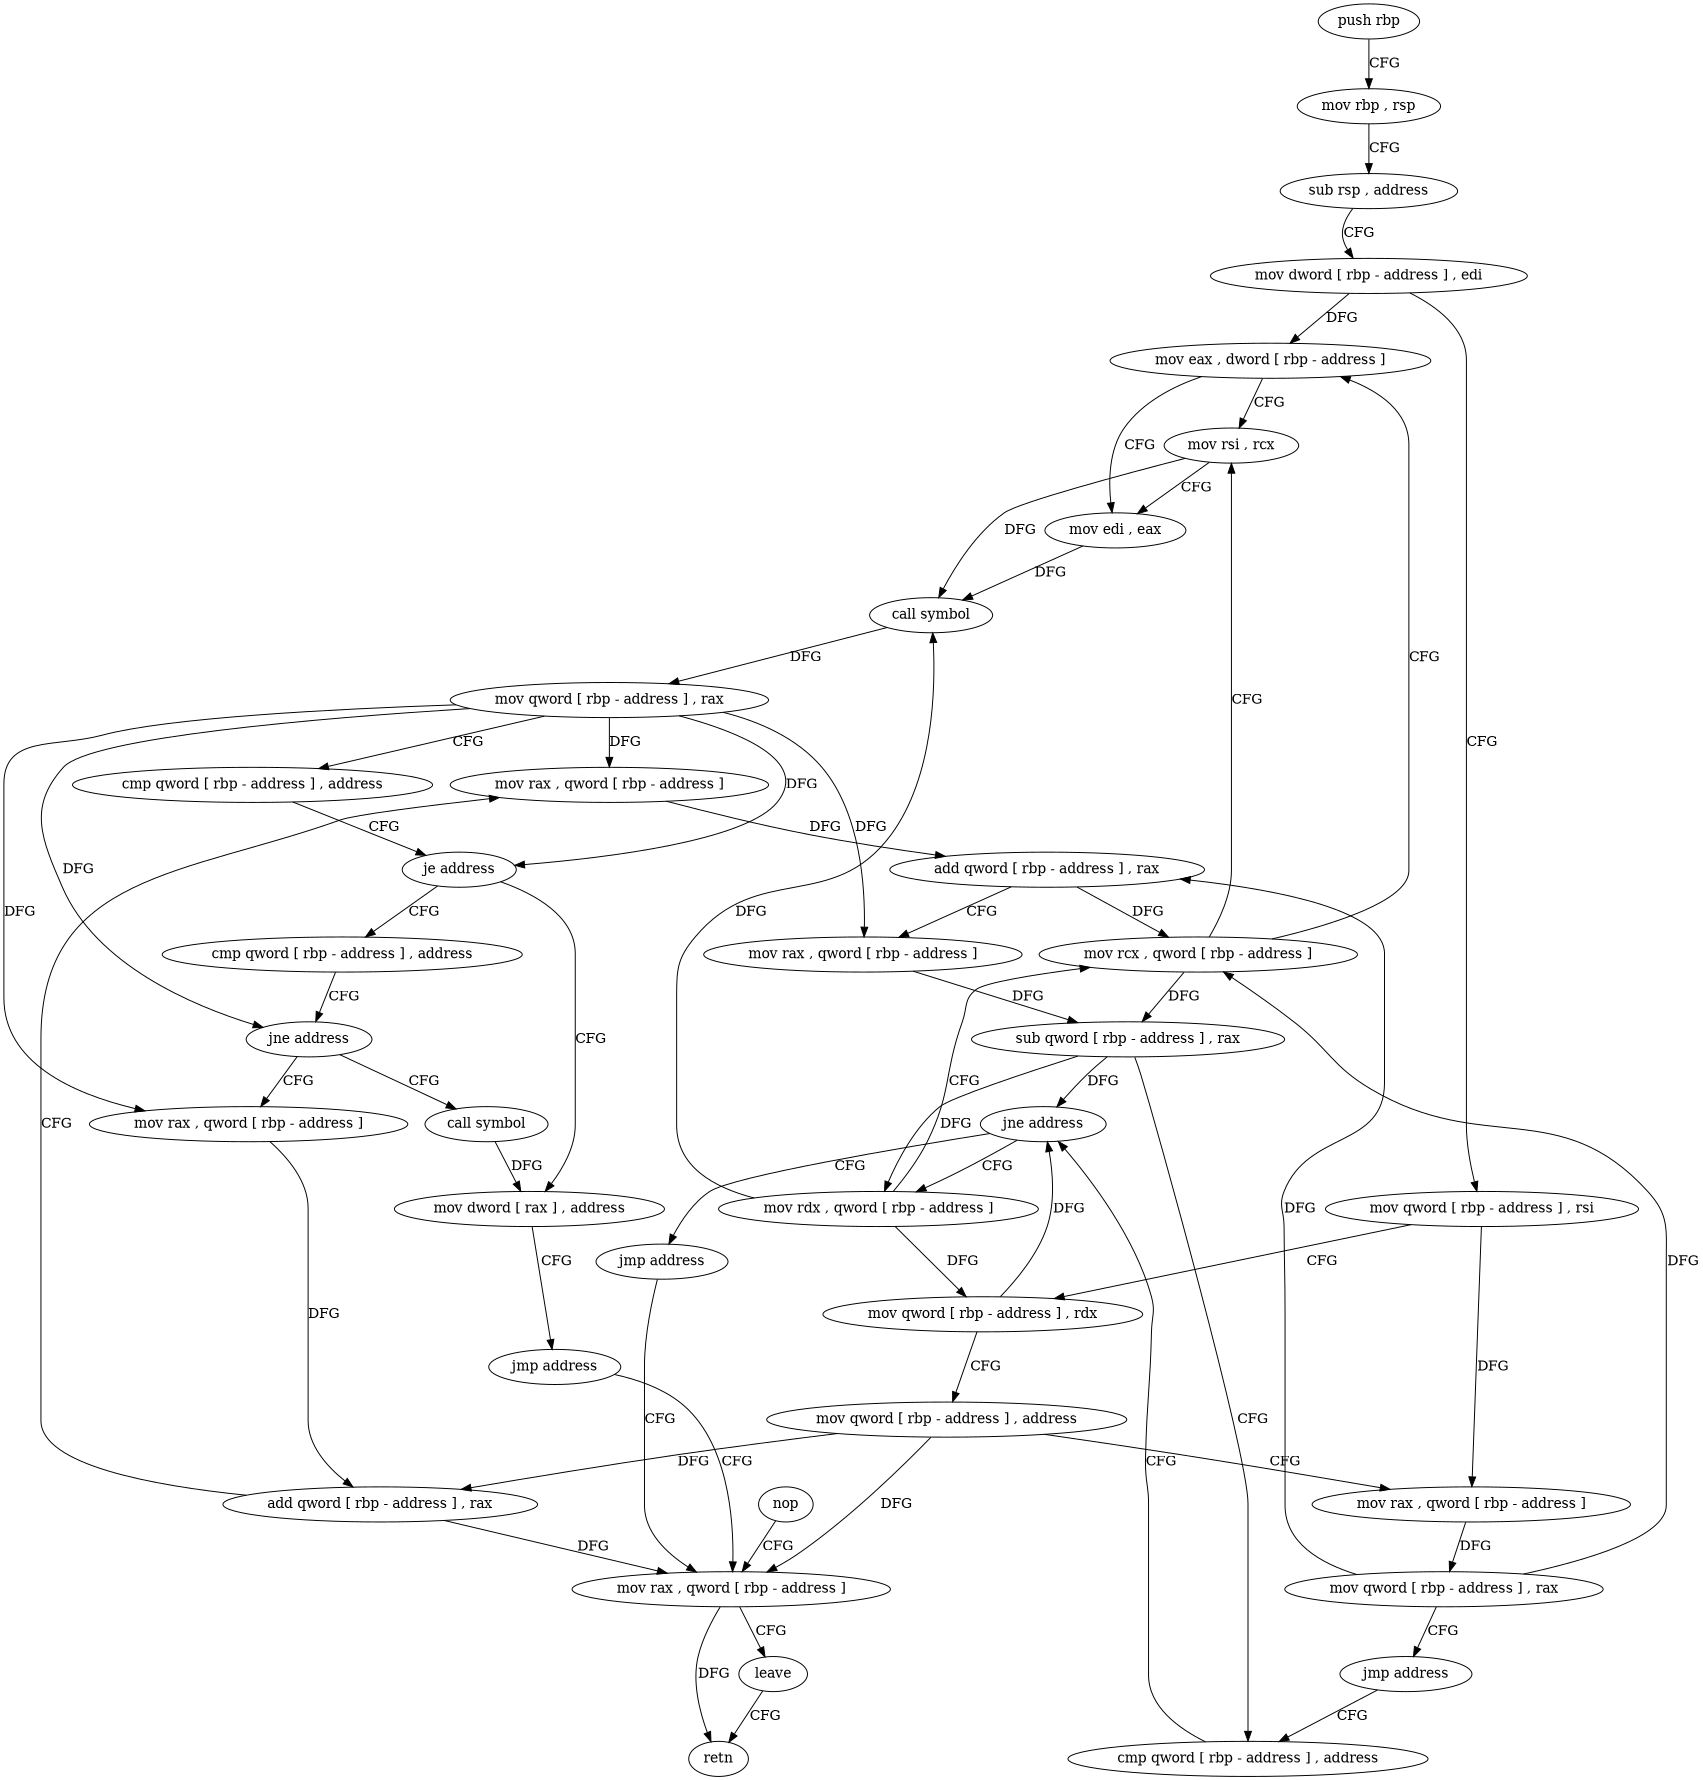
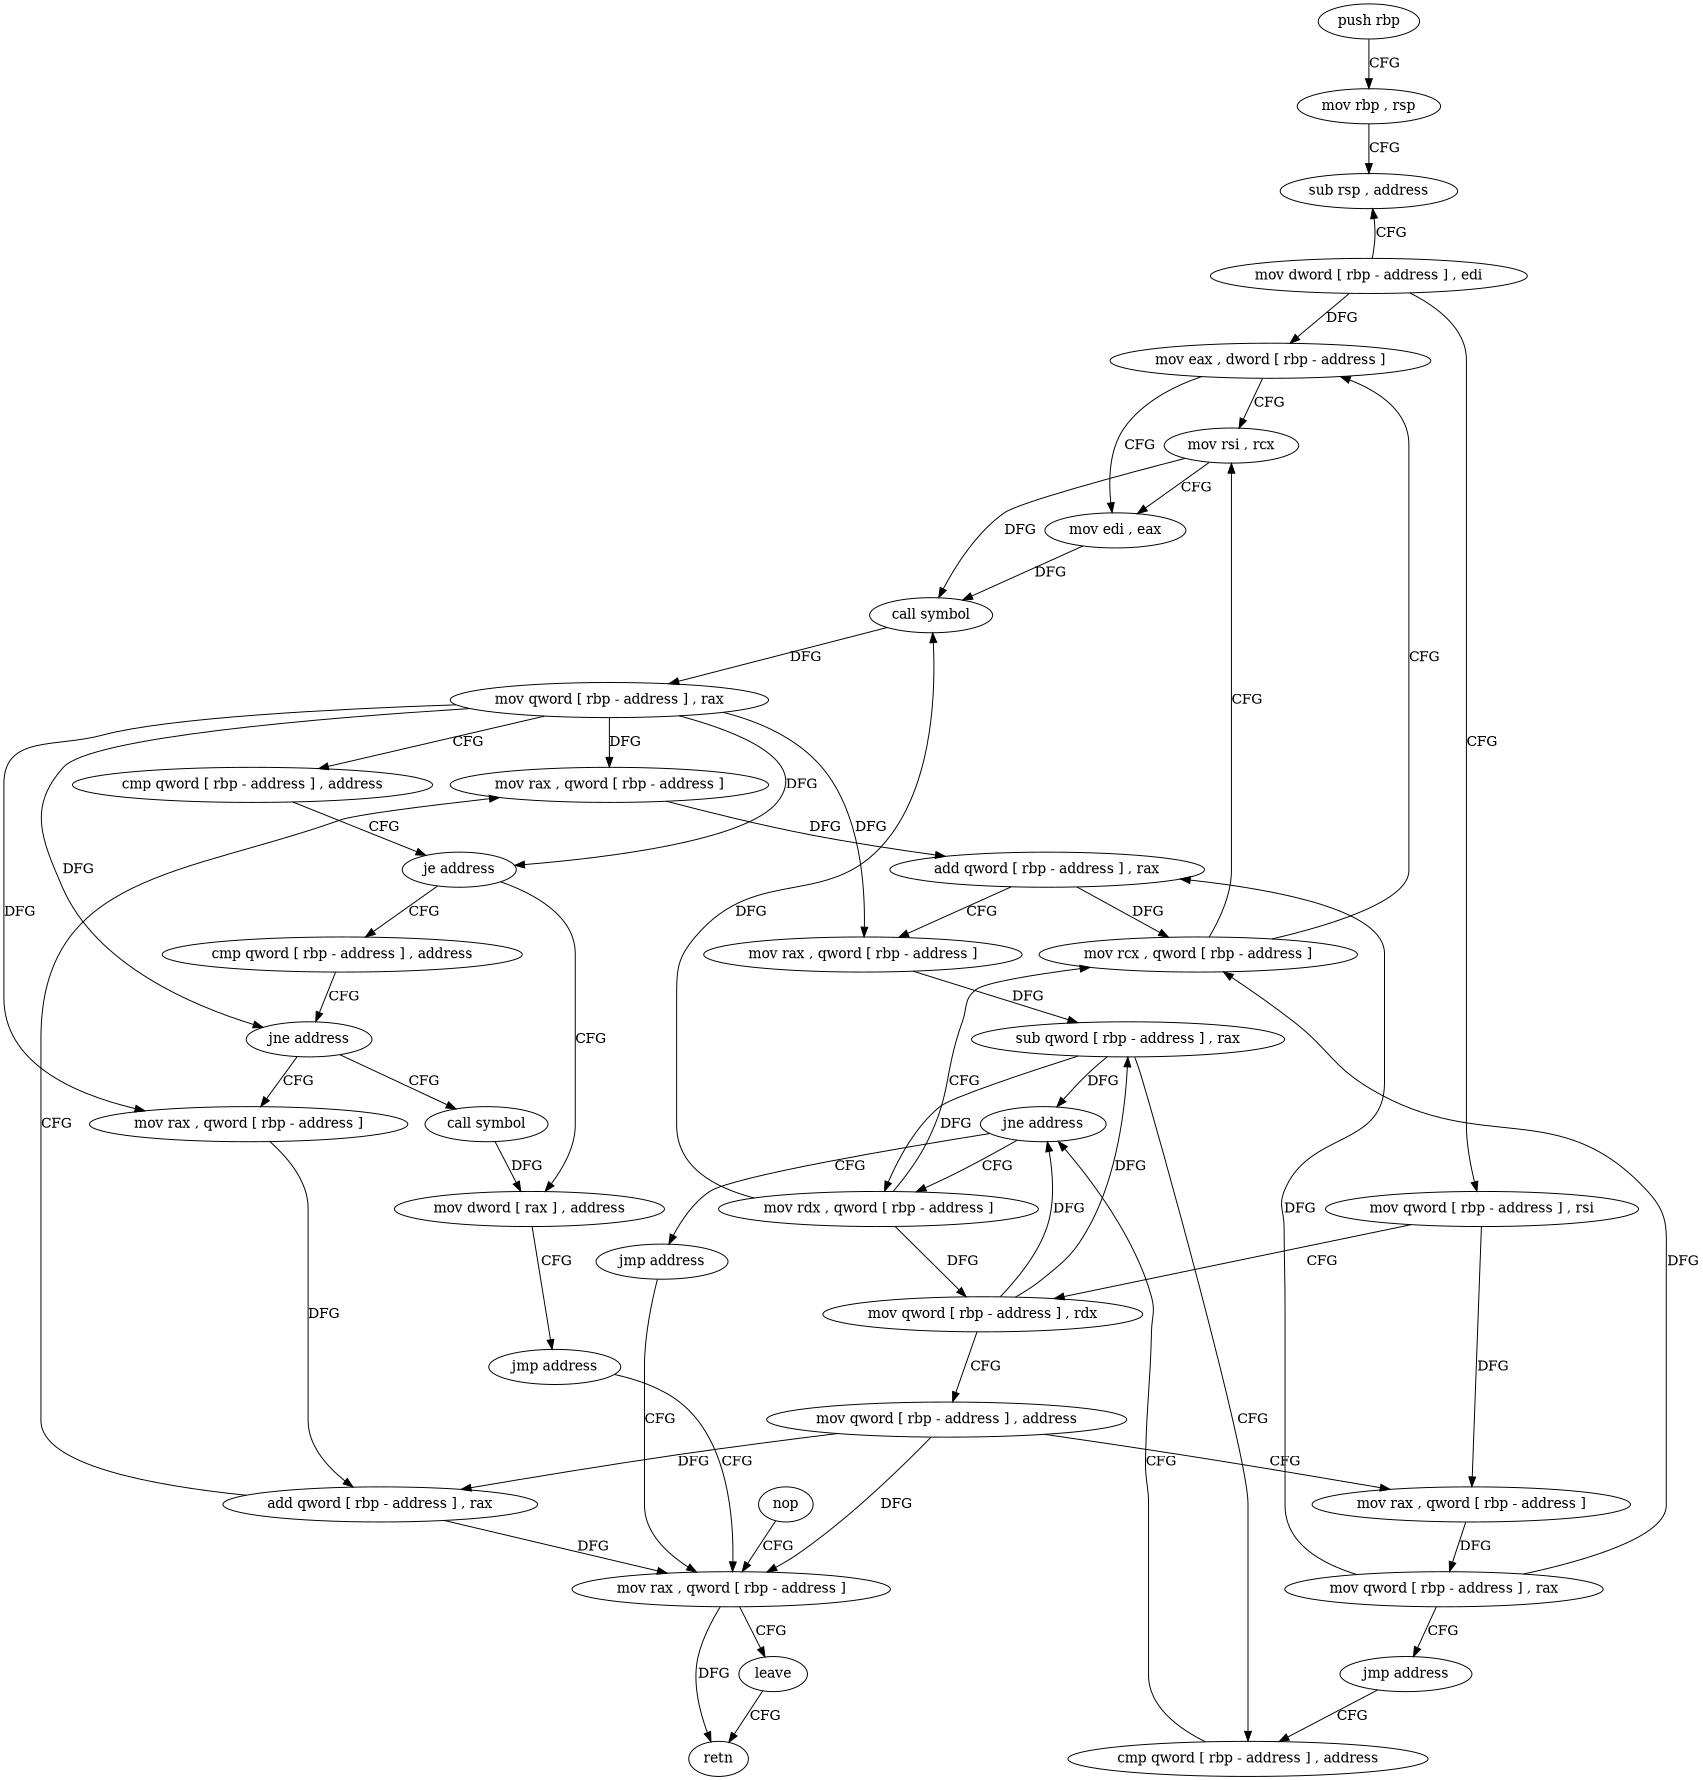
(1343, 229) -> (1375, 238)
(1166, 993) -> (1100, 1205)
